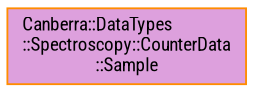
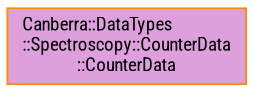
(127, 46) -> (127, 46)
